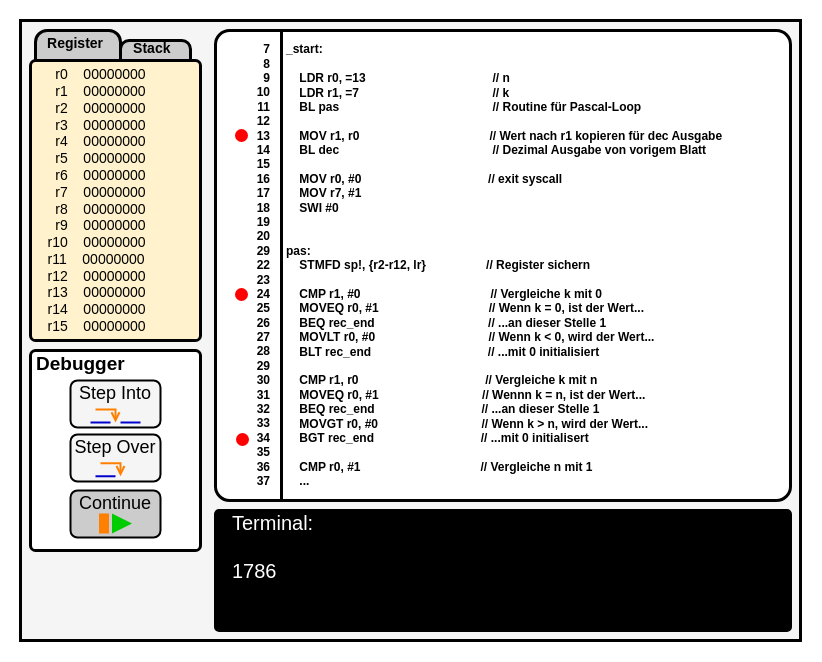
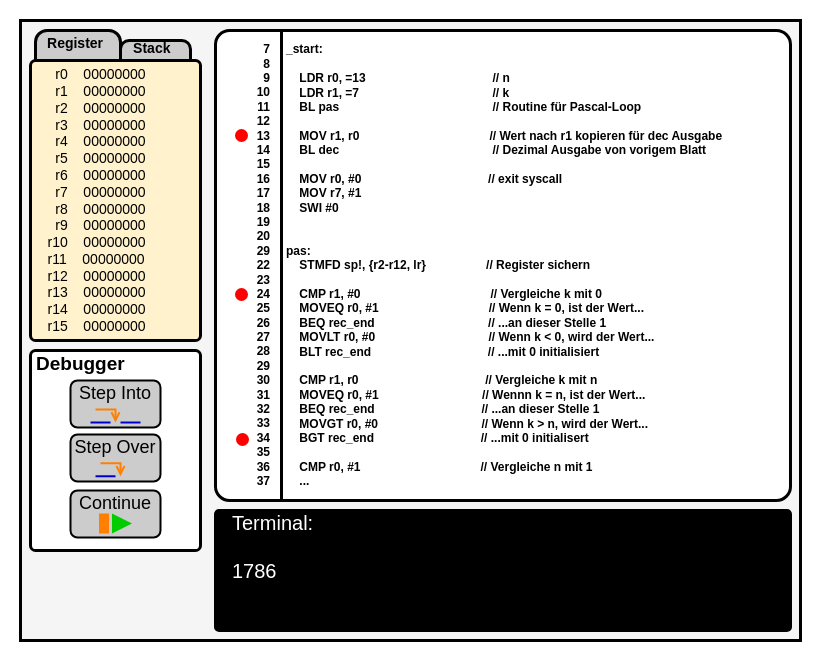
(116, 404) -> (116, 404)
(116, 458) -> (116, 458)
